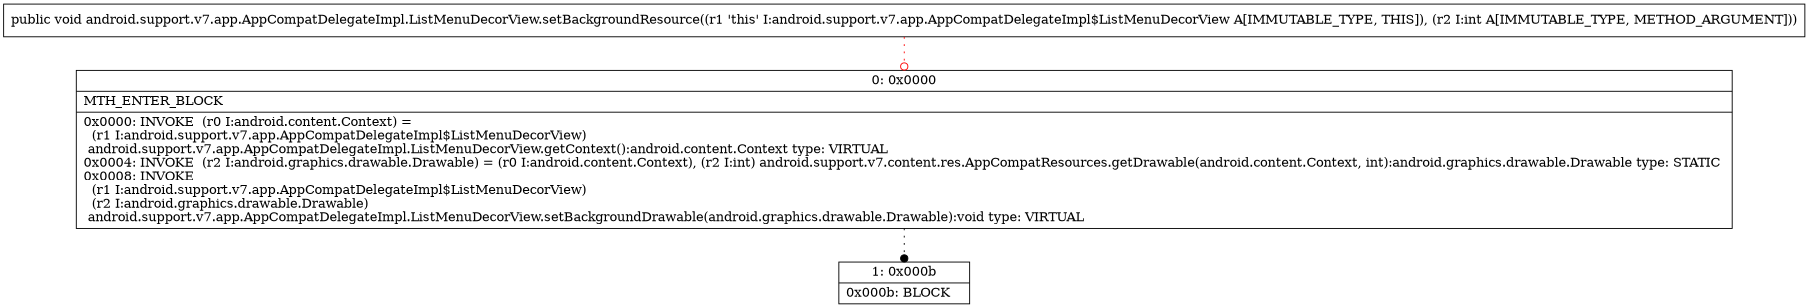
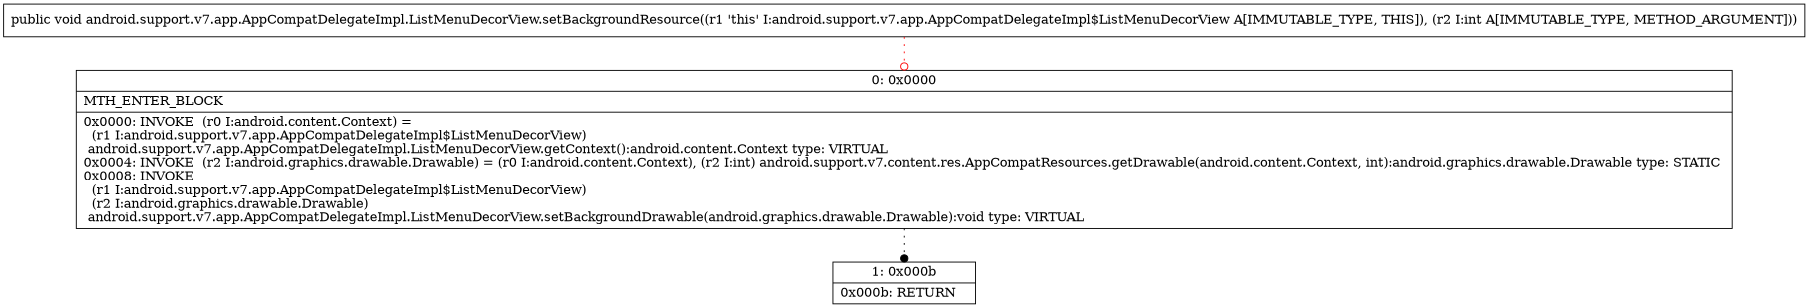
(904, 293) -> (904, 293)
